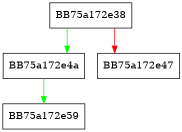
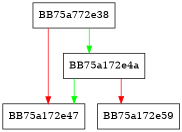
(91, 15) -> (74, 15)
(44, 88) -> (121, 88)
none -> (74, 88)
